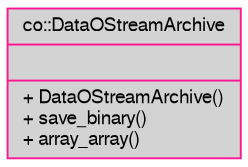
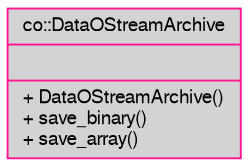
(82, 139) -> (81, 139)
